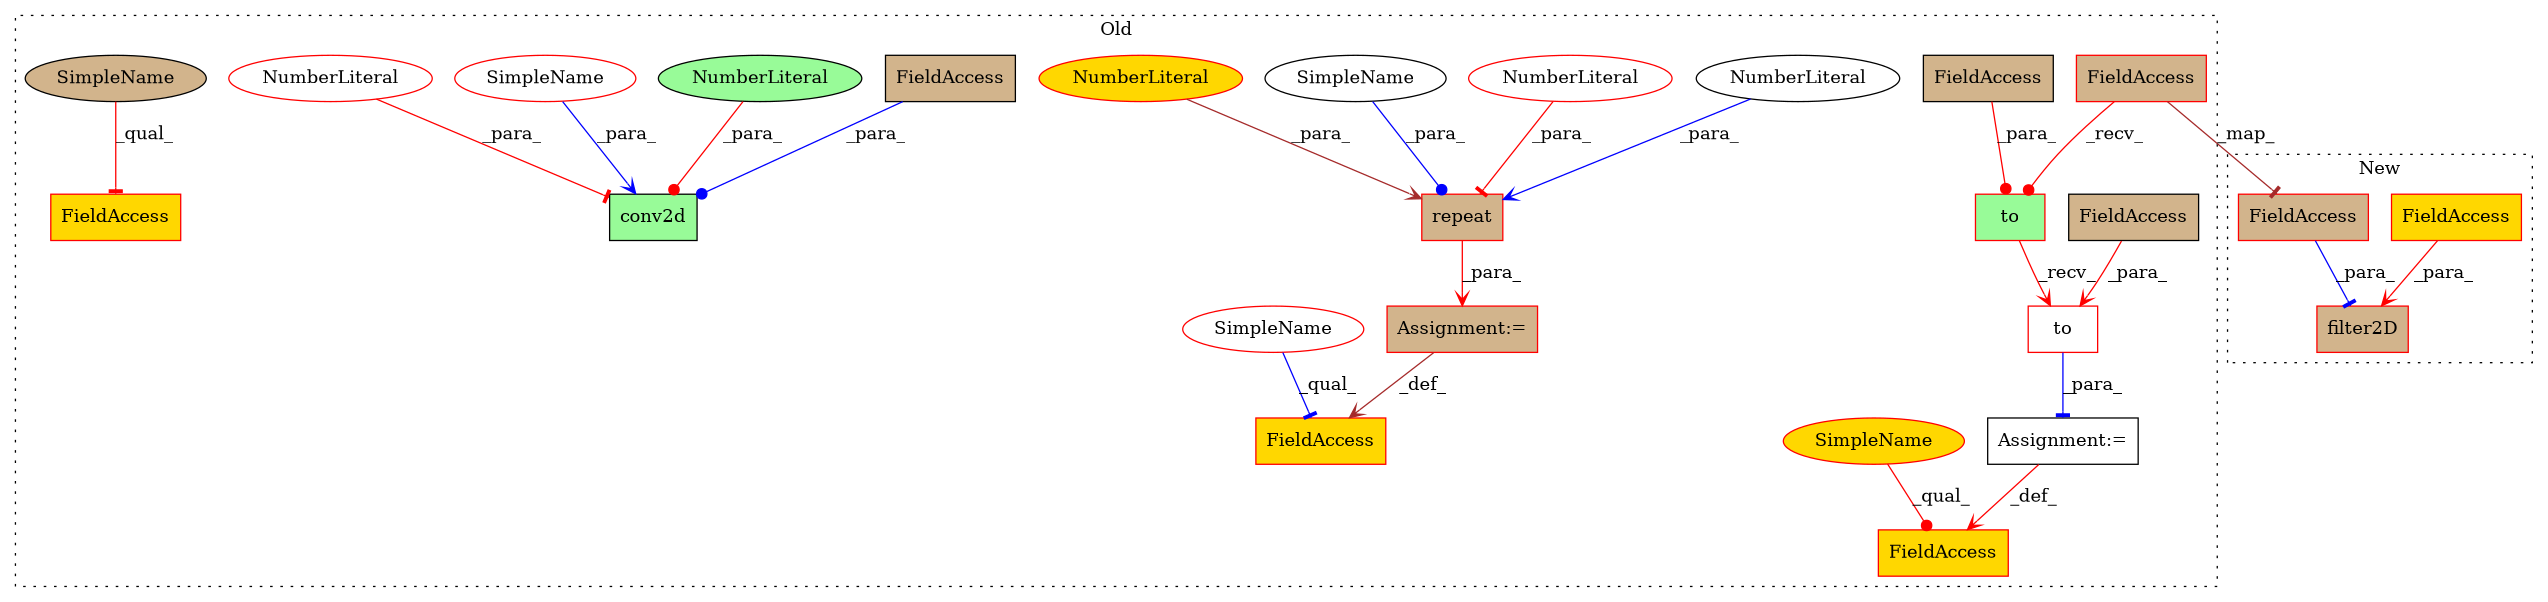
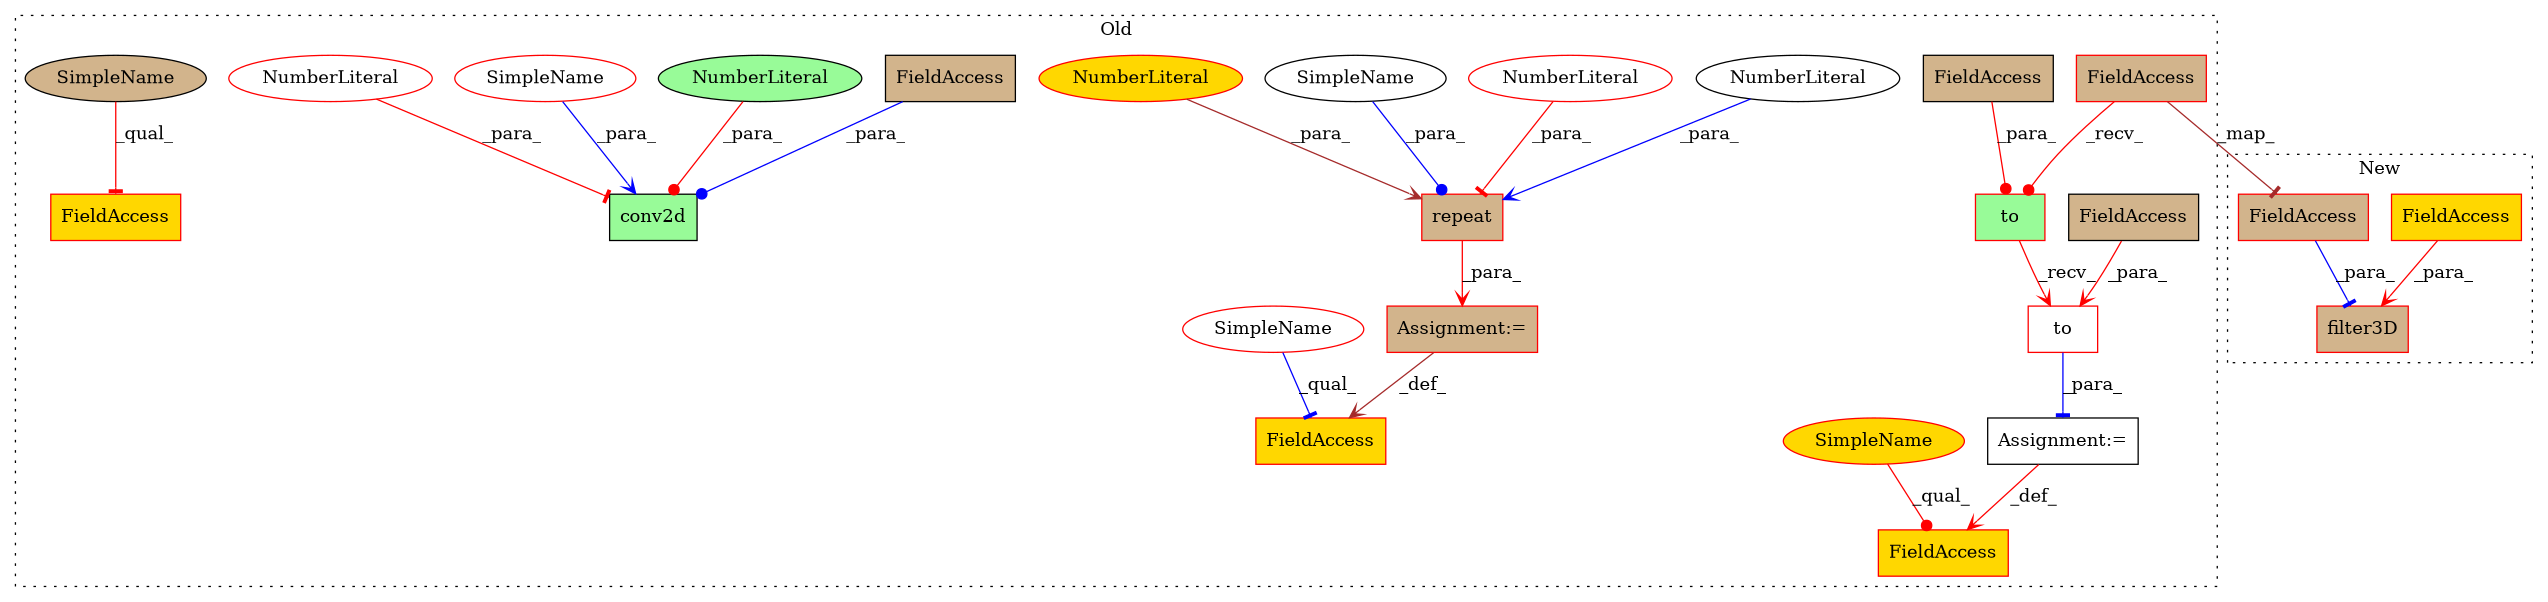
(2363, 329) -> (2363, 329)
